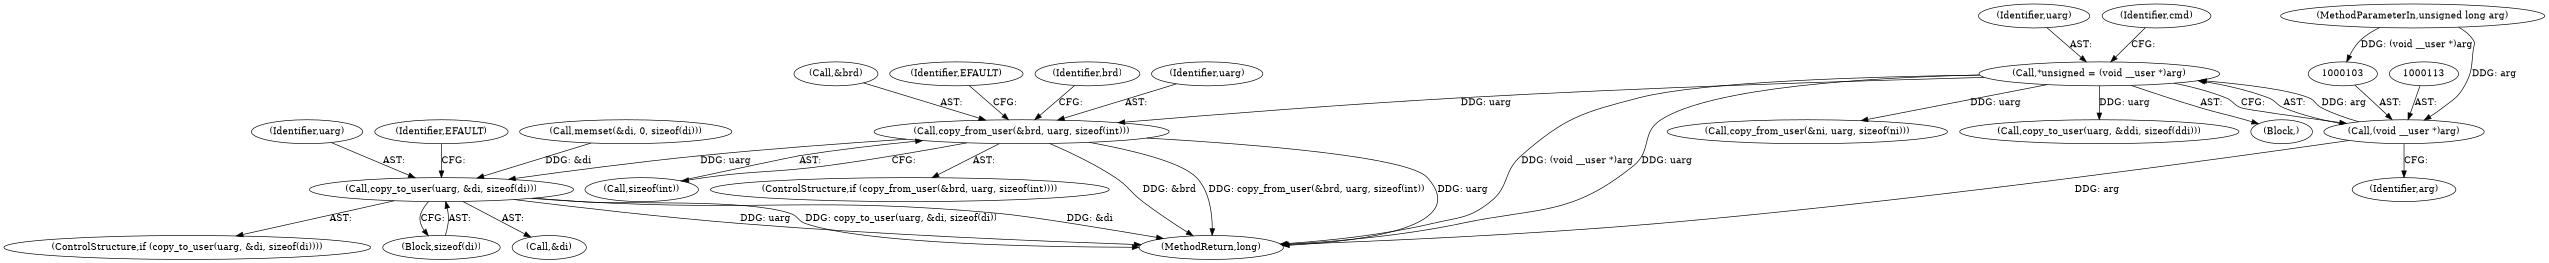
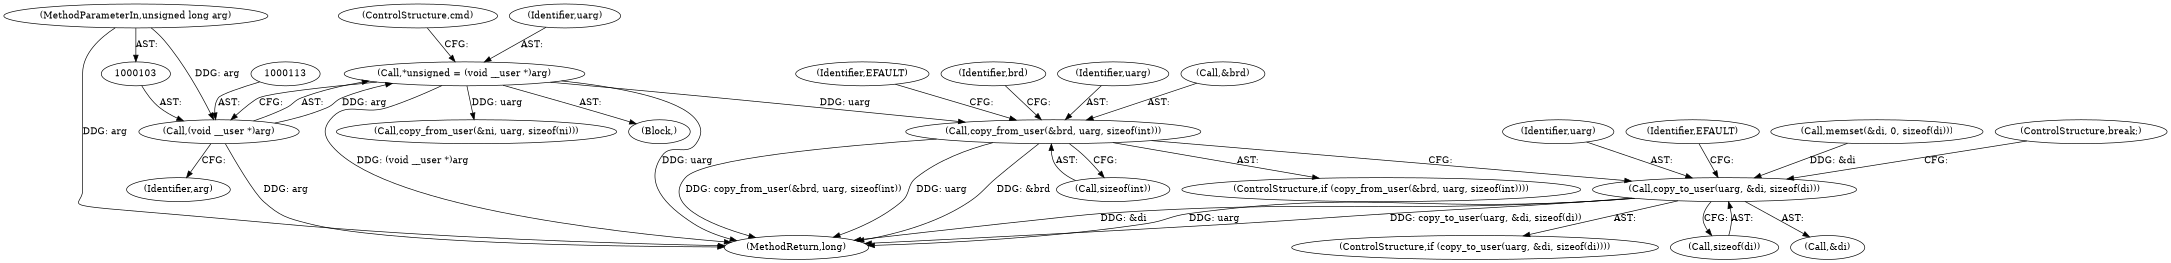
(2157, 16) -> (418, 16)
(2417, 45) -> (149, 45)
none -> (2081, 132)
(2099, 132) -> none
(726, 161) -> (1442, 161)
none -> (283, 224)
(441, 247) -> (1725, 247)
